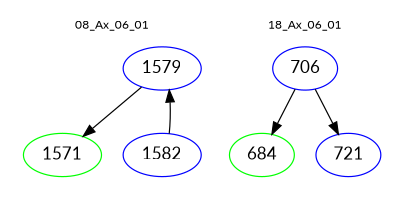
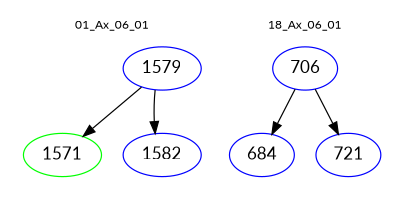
(112, 26) -> (112, 26)
(170, 118) -> (154, 106)
(262, 155) -> (262, 155)
